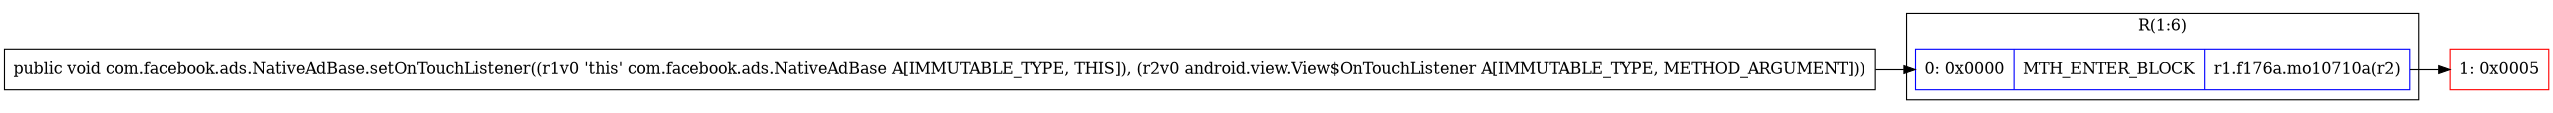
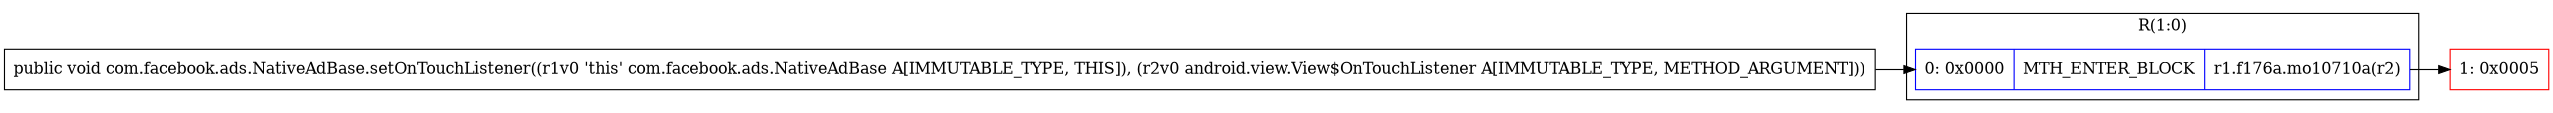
(2163, 26) -> (2163, 26)
